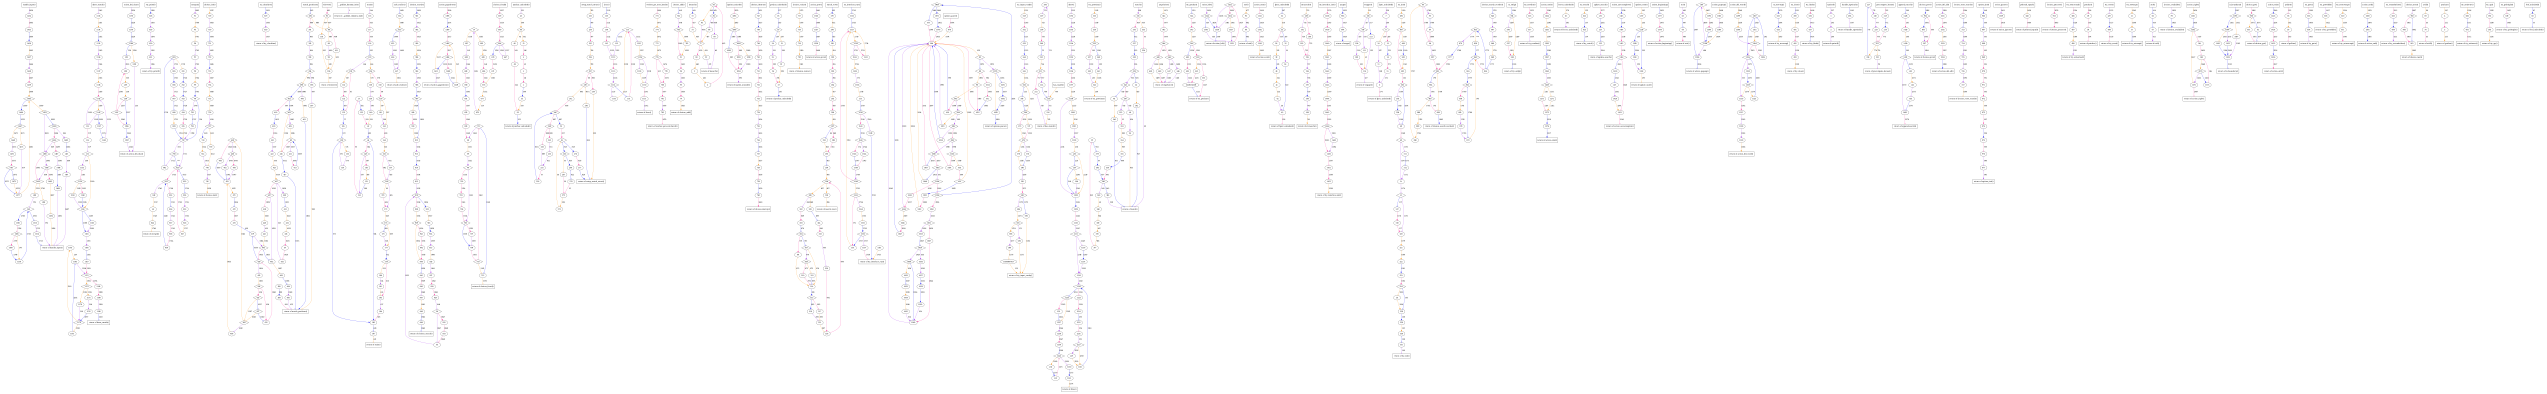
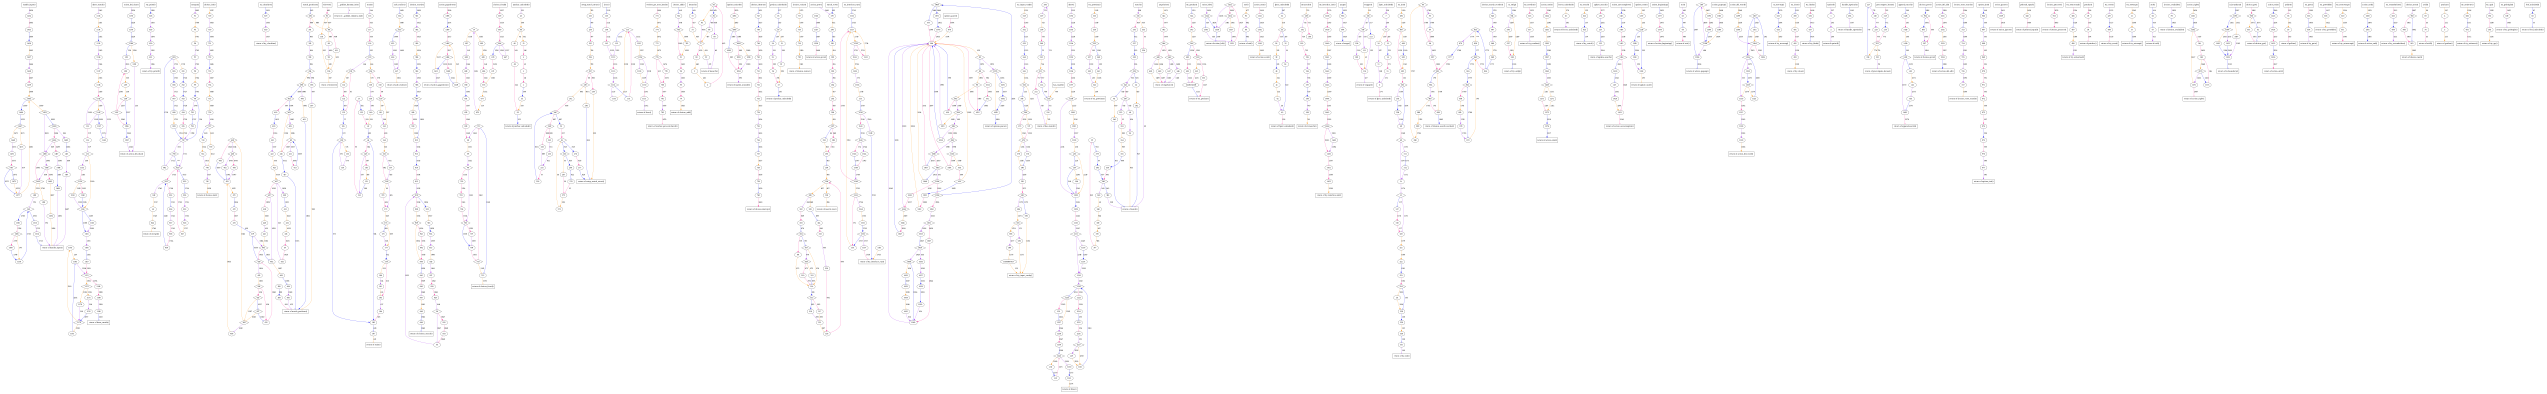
(816, 10) -> (824, 10)
(1309, 47) -> none
